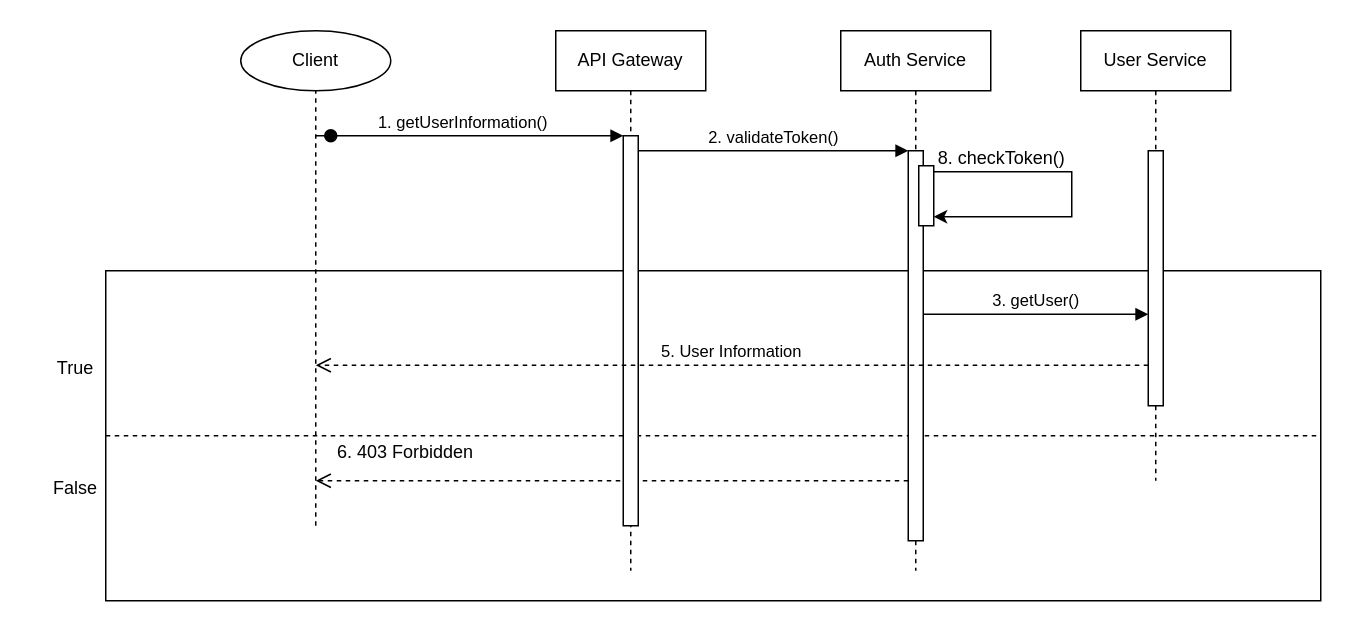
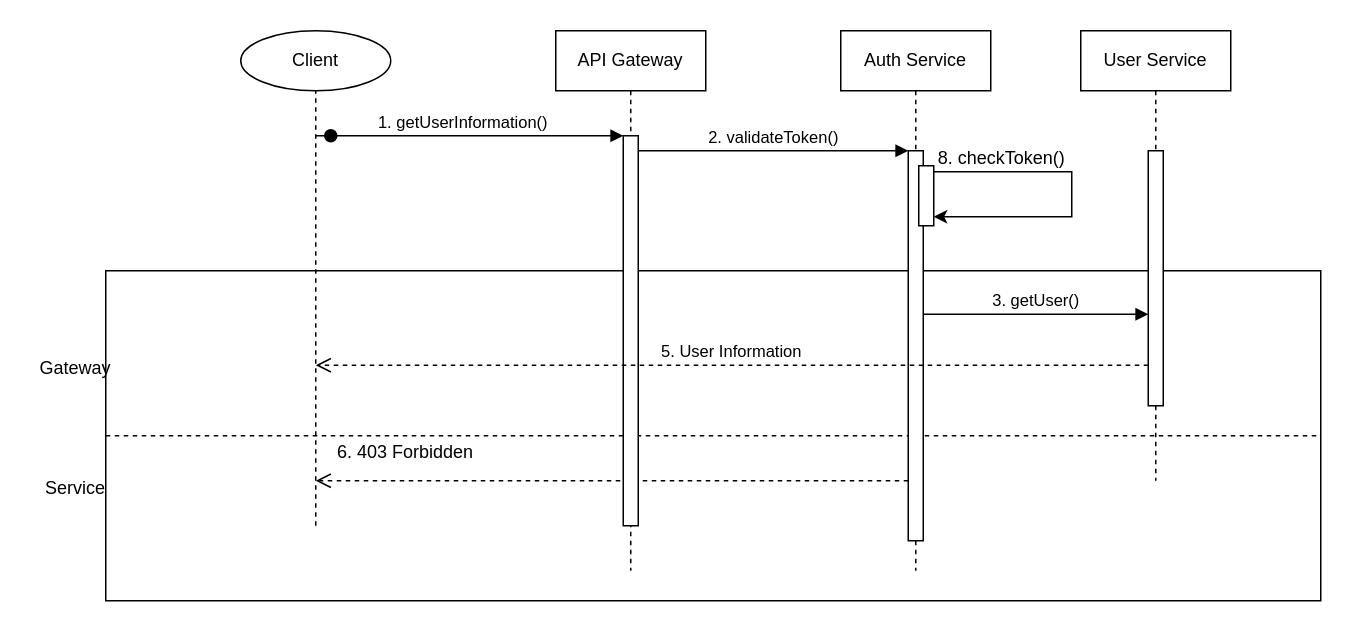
(76, 368) -> (76, 368)
(76, 488) -> (76, 488)
